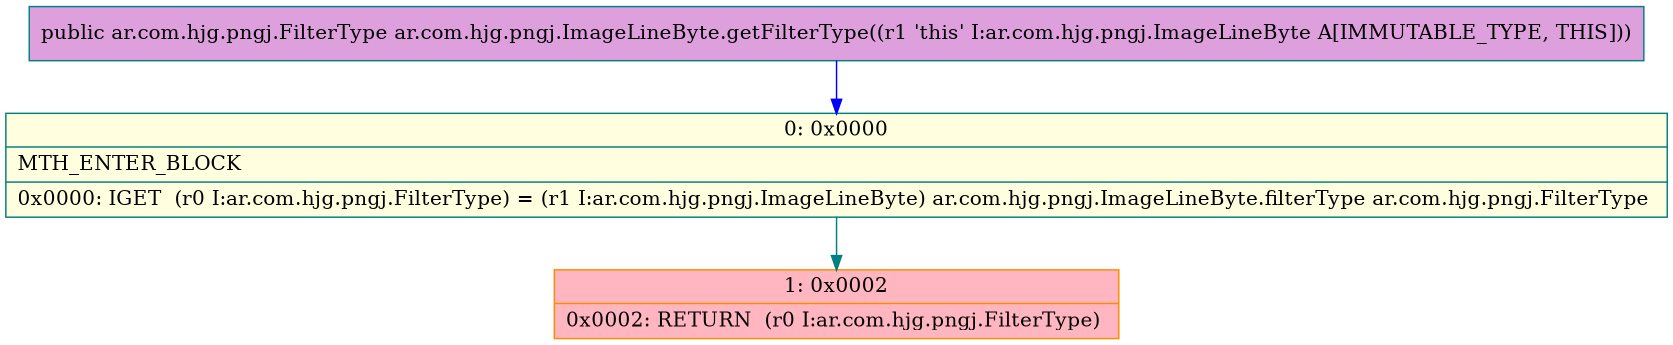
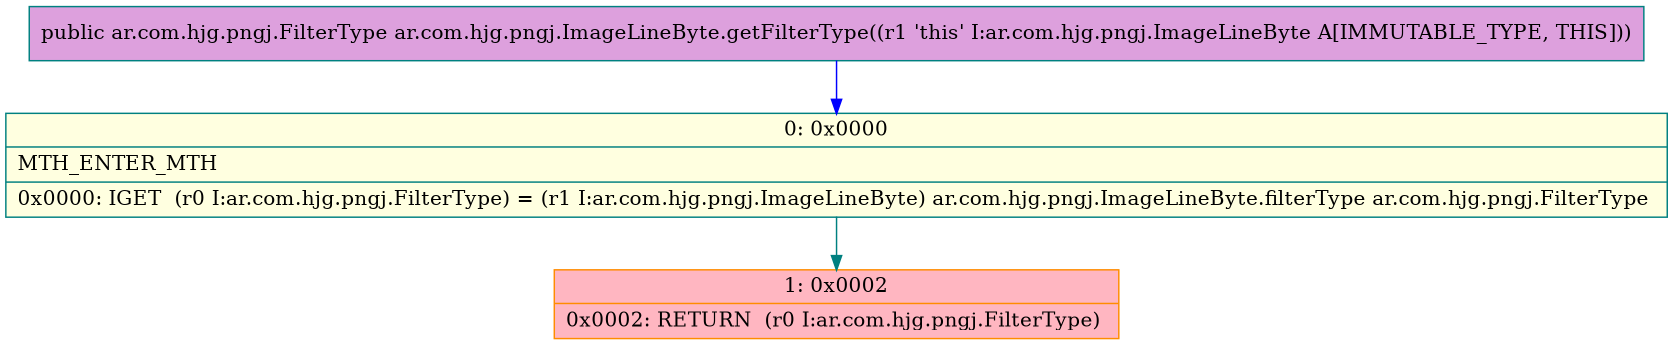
(130, 164) -> (118, 164)
